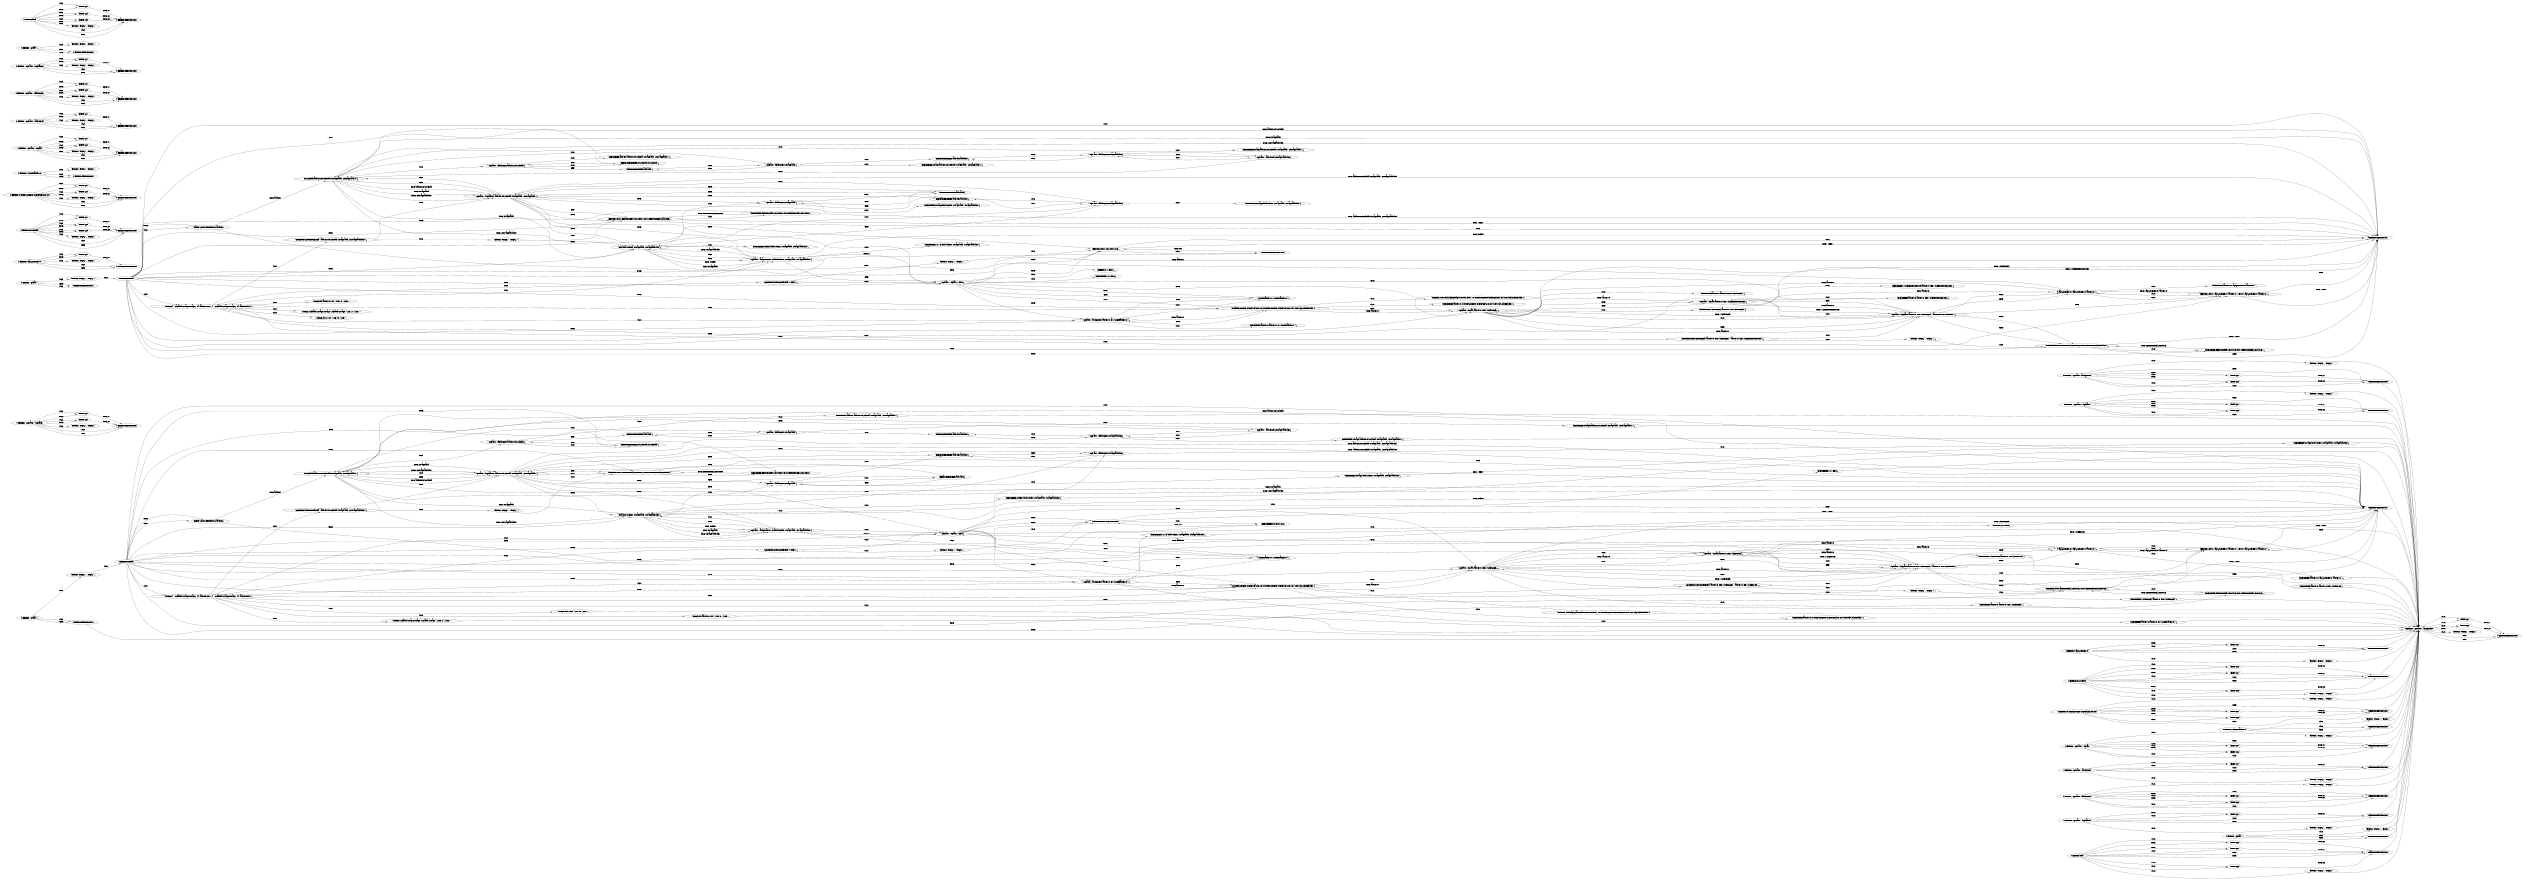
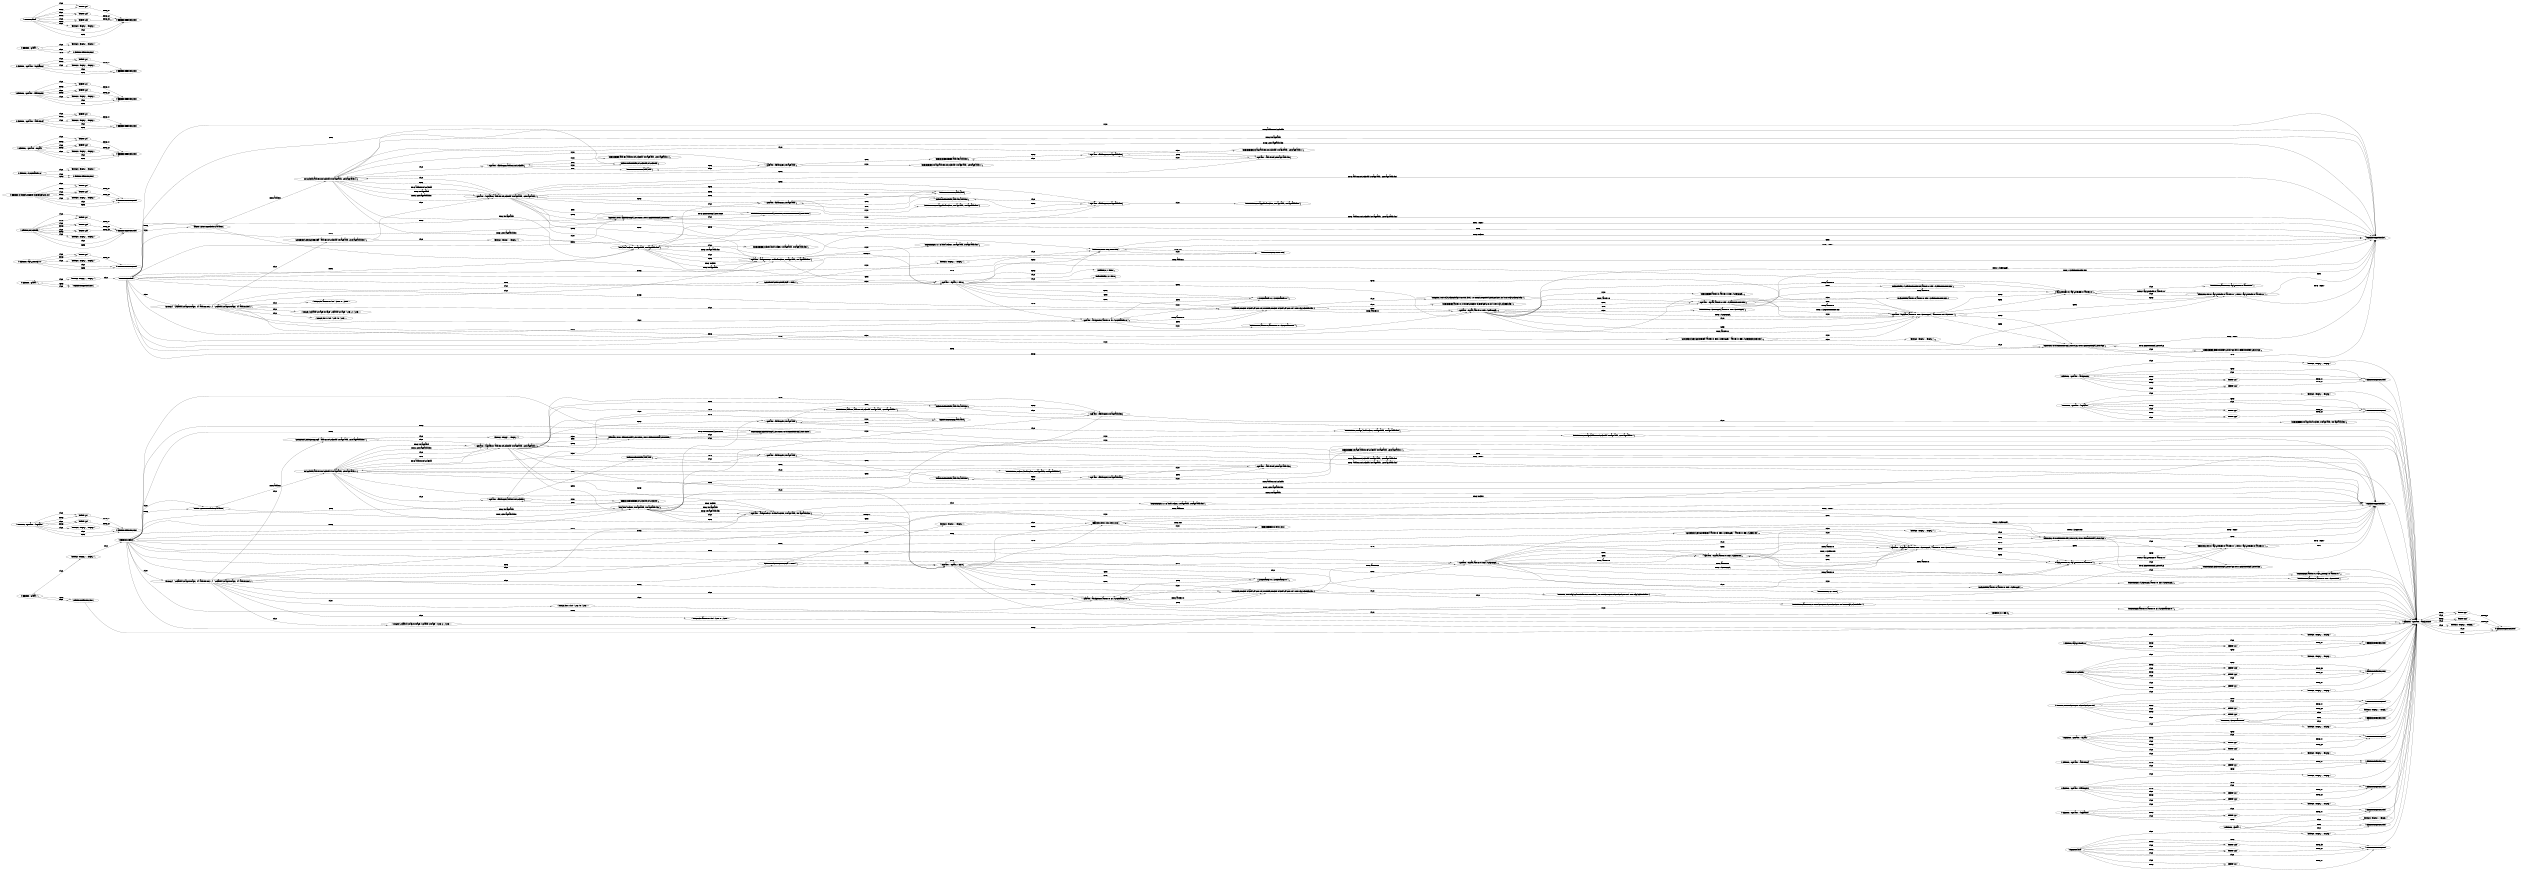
(2001, 557) -> none
